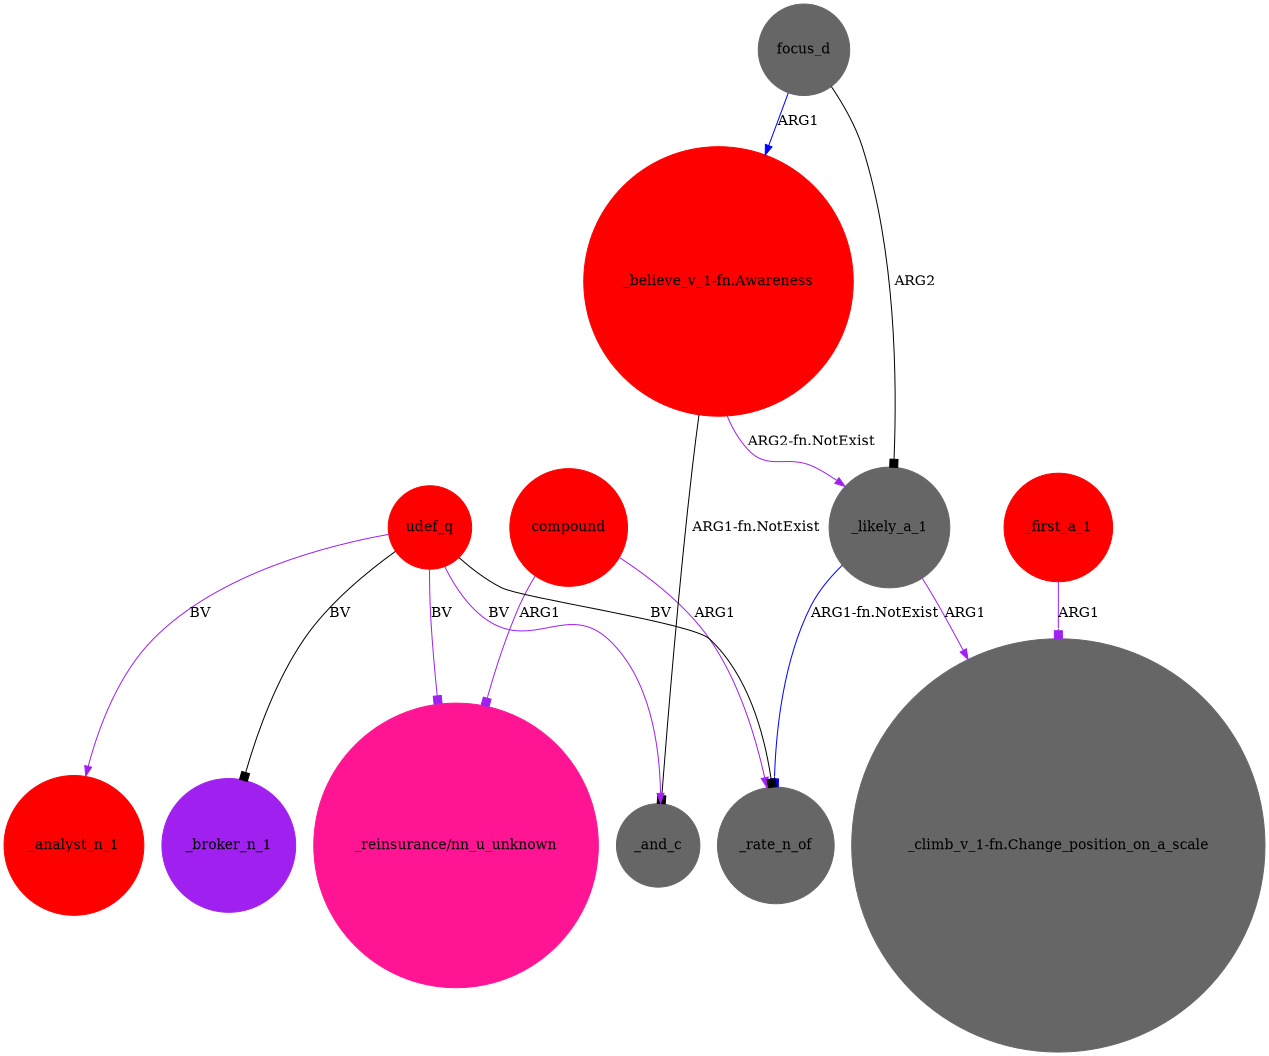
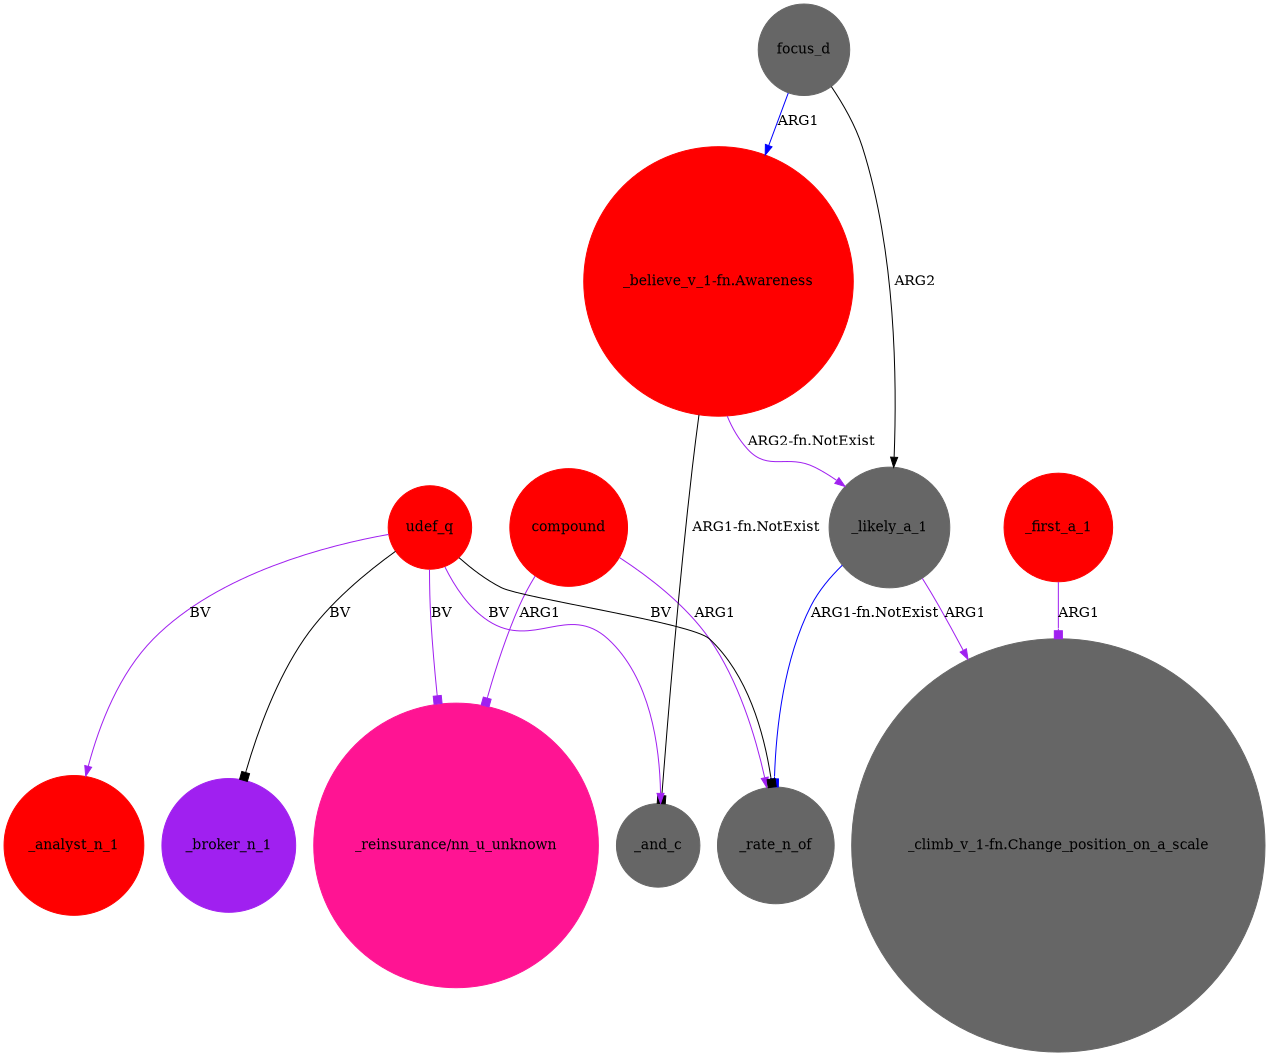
(887, 267) -> (887, 267)
